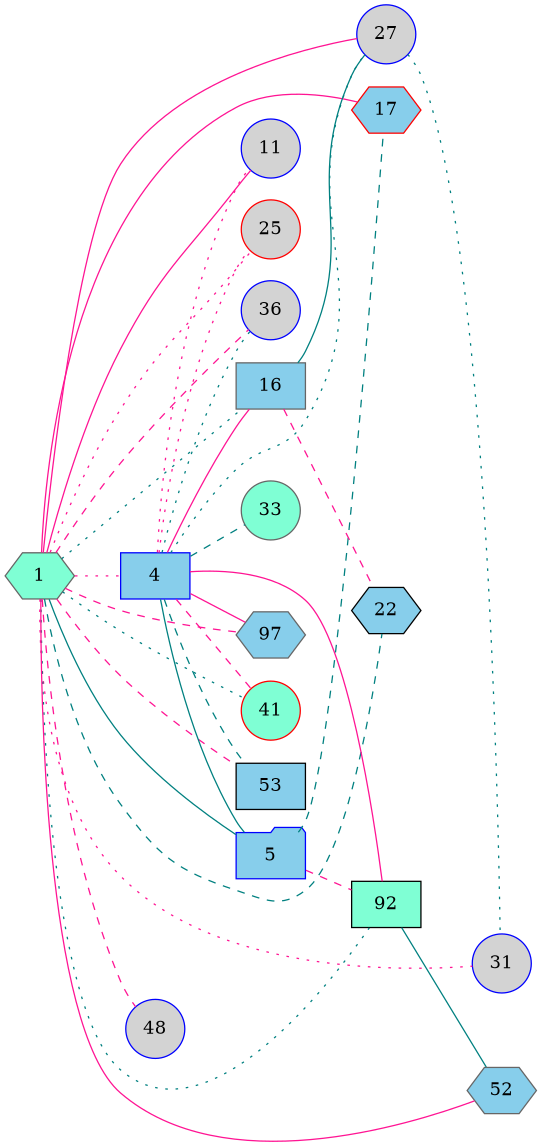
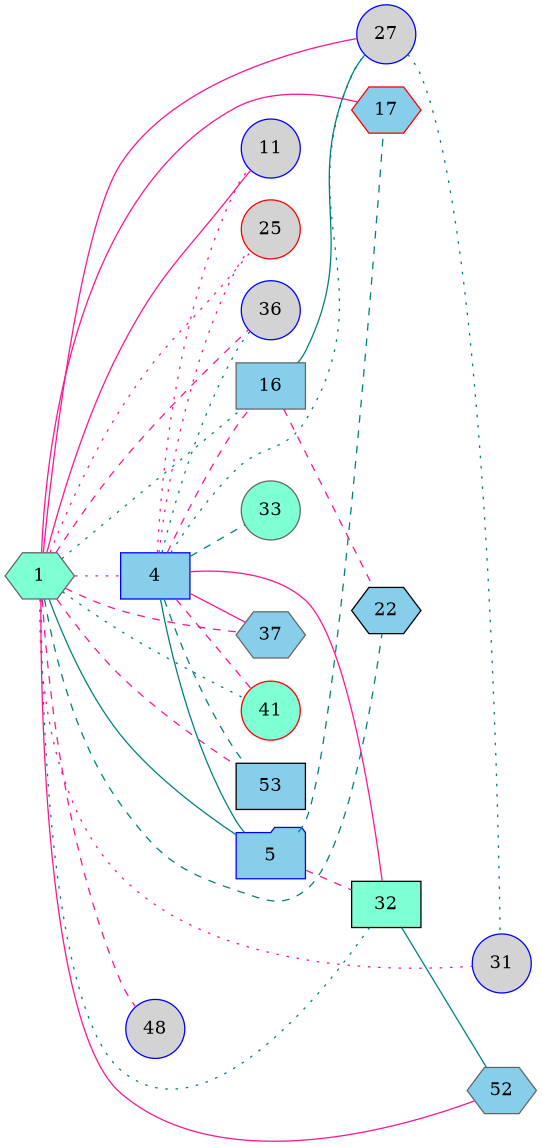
(205, 479) -> (205, 479)
(271, 635) -> (271, 635)
(386, 904) -> (386, 904)
